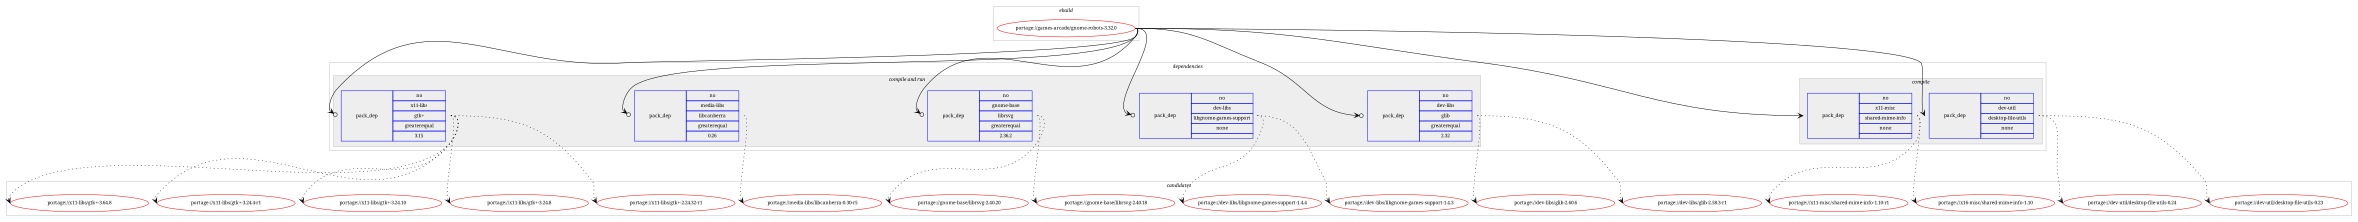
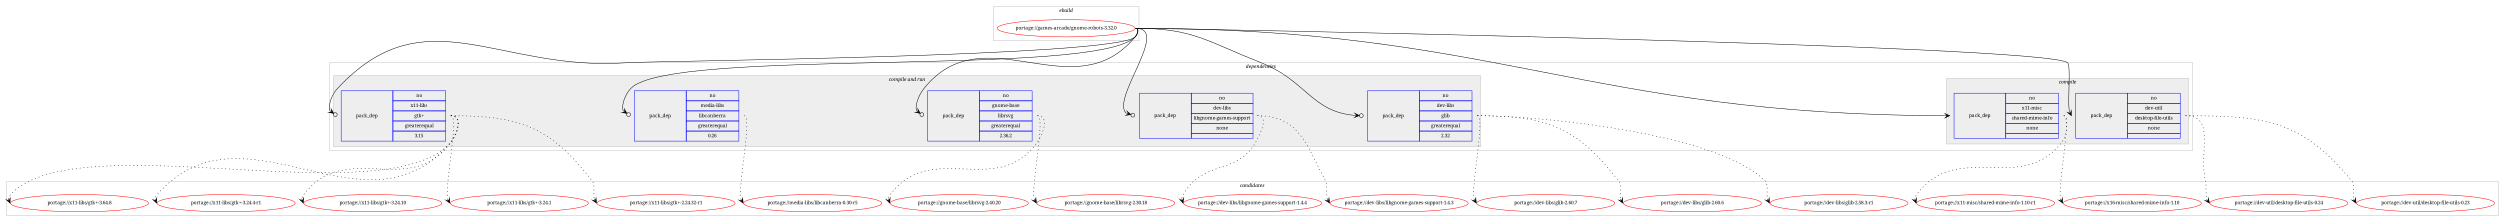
(519, 203) -> (519, 203)
(1106, 203) -> (1106, 203)
none -> (1546, 203)
